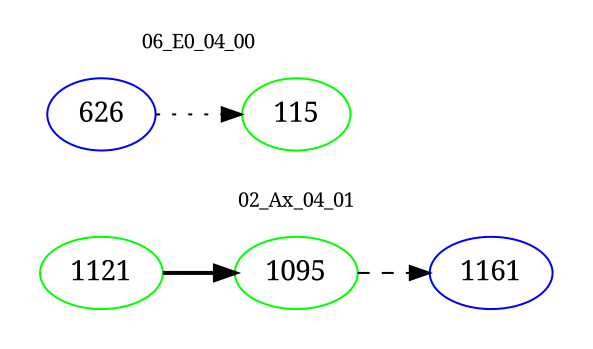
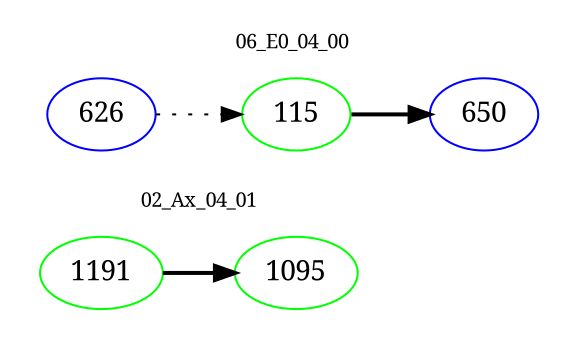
none -> (484, 114)
(101, 273) -> (101, 273)
(491, 273) -> none
